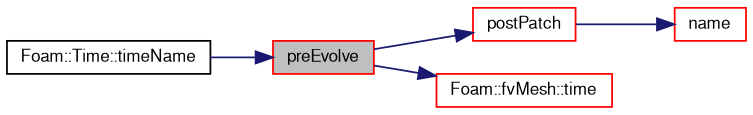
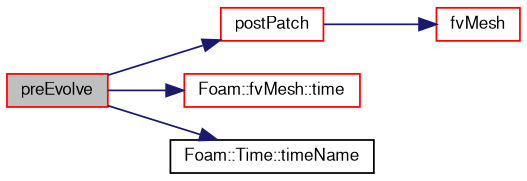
(710, 24) -> (478, 24)
(233, 57) -> (154, 120)
